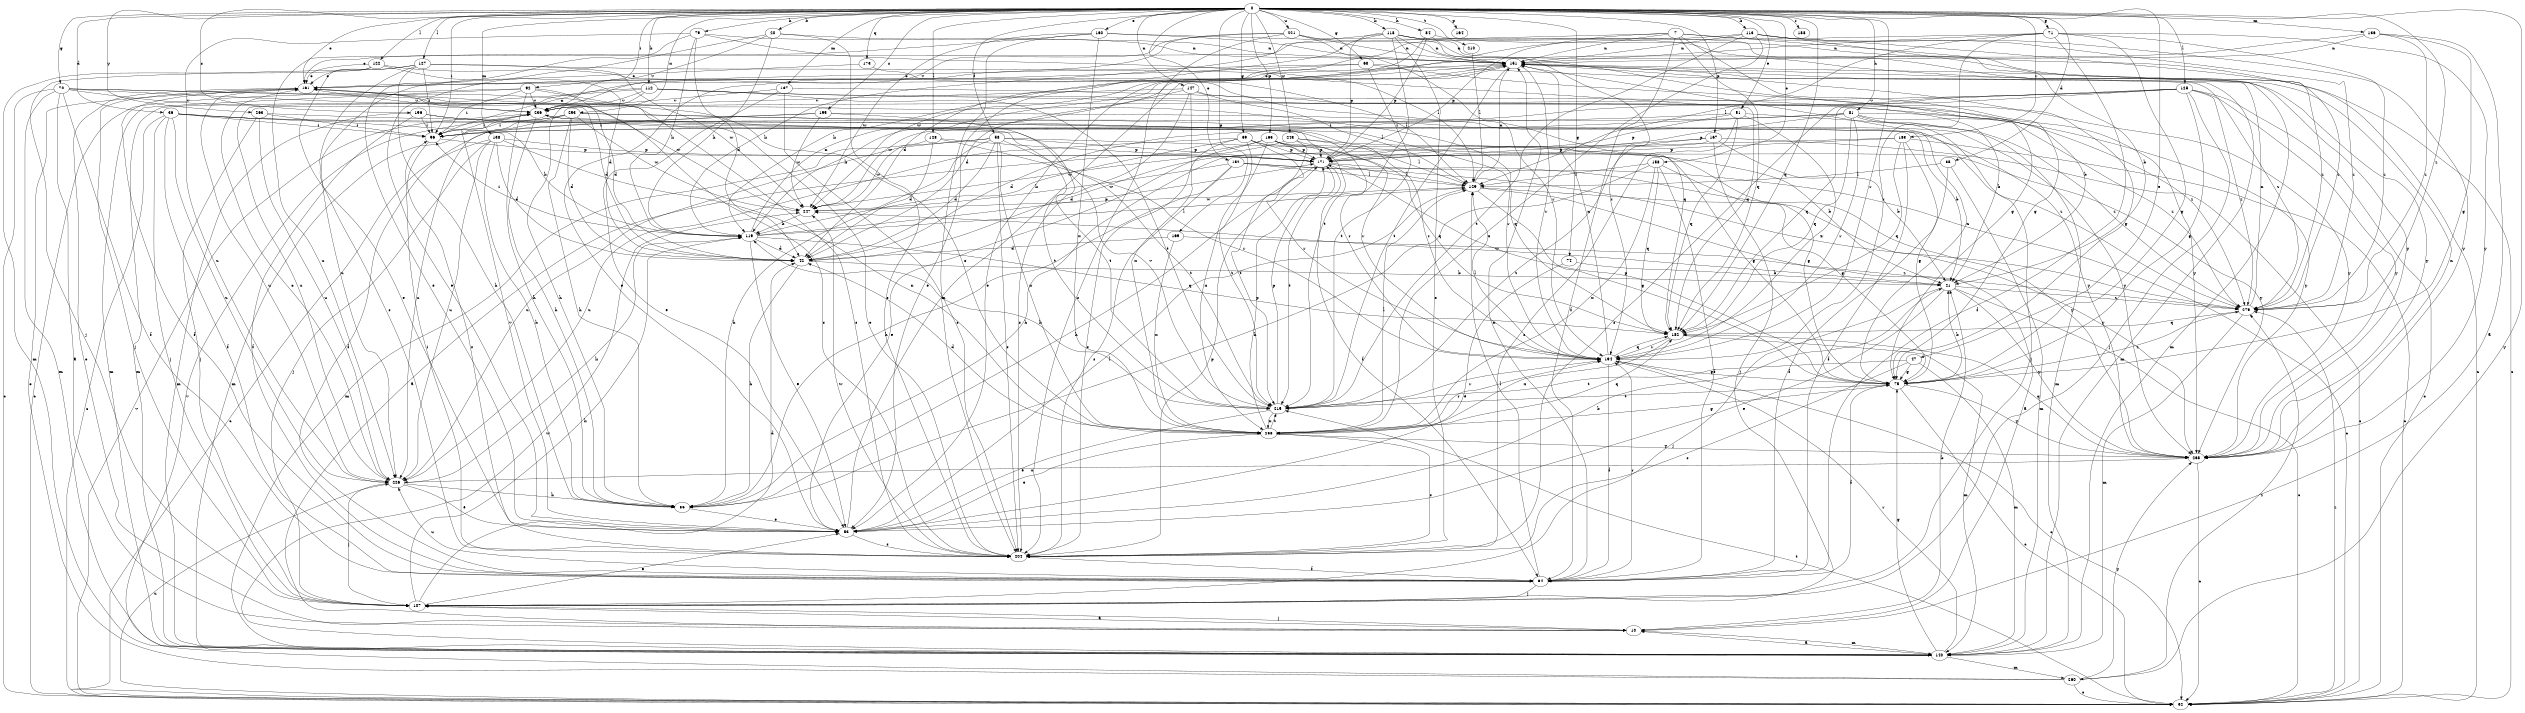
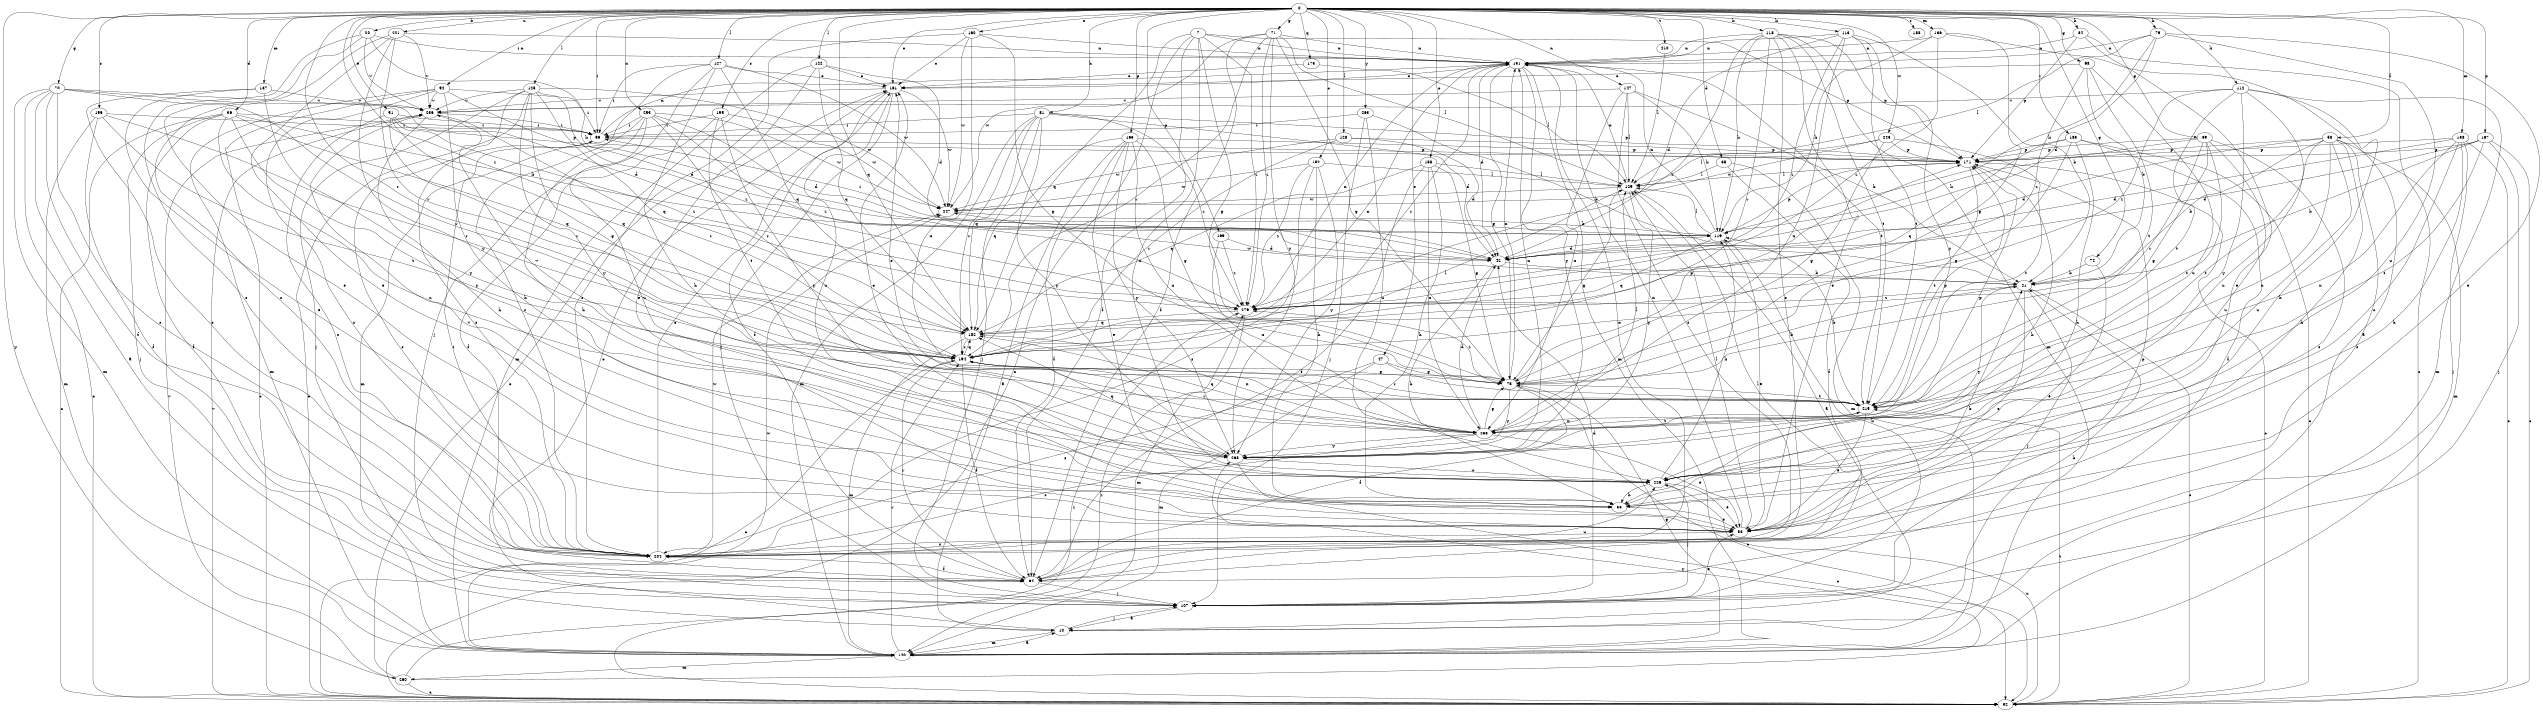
(1460, 33) -> none
none -> (1301, 326)
